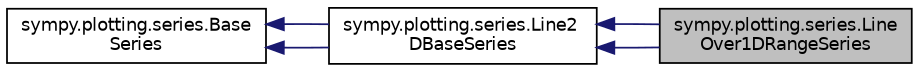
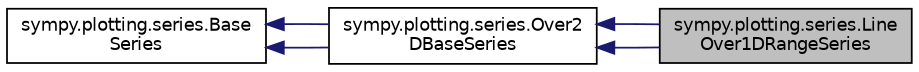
(463, 36) -> (463, 36)
